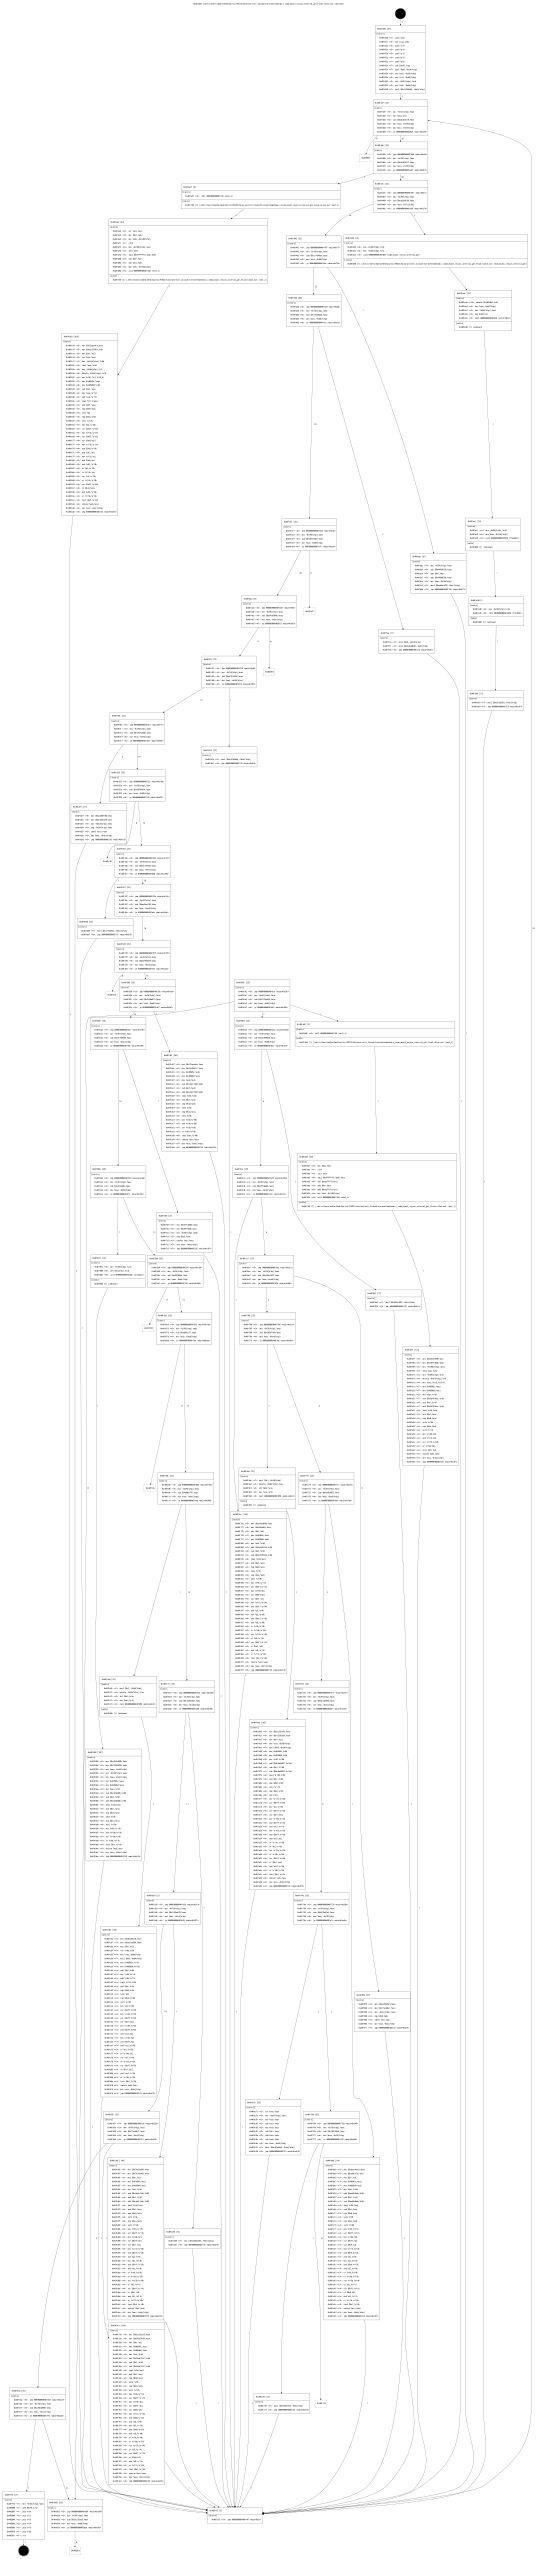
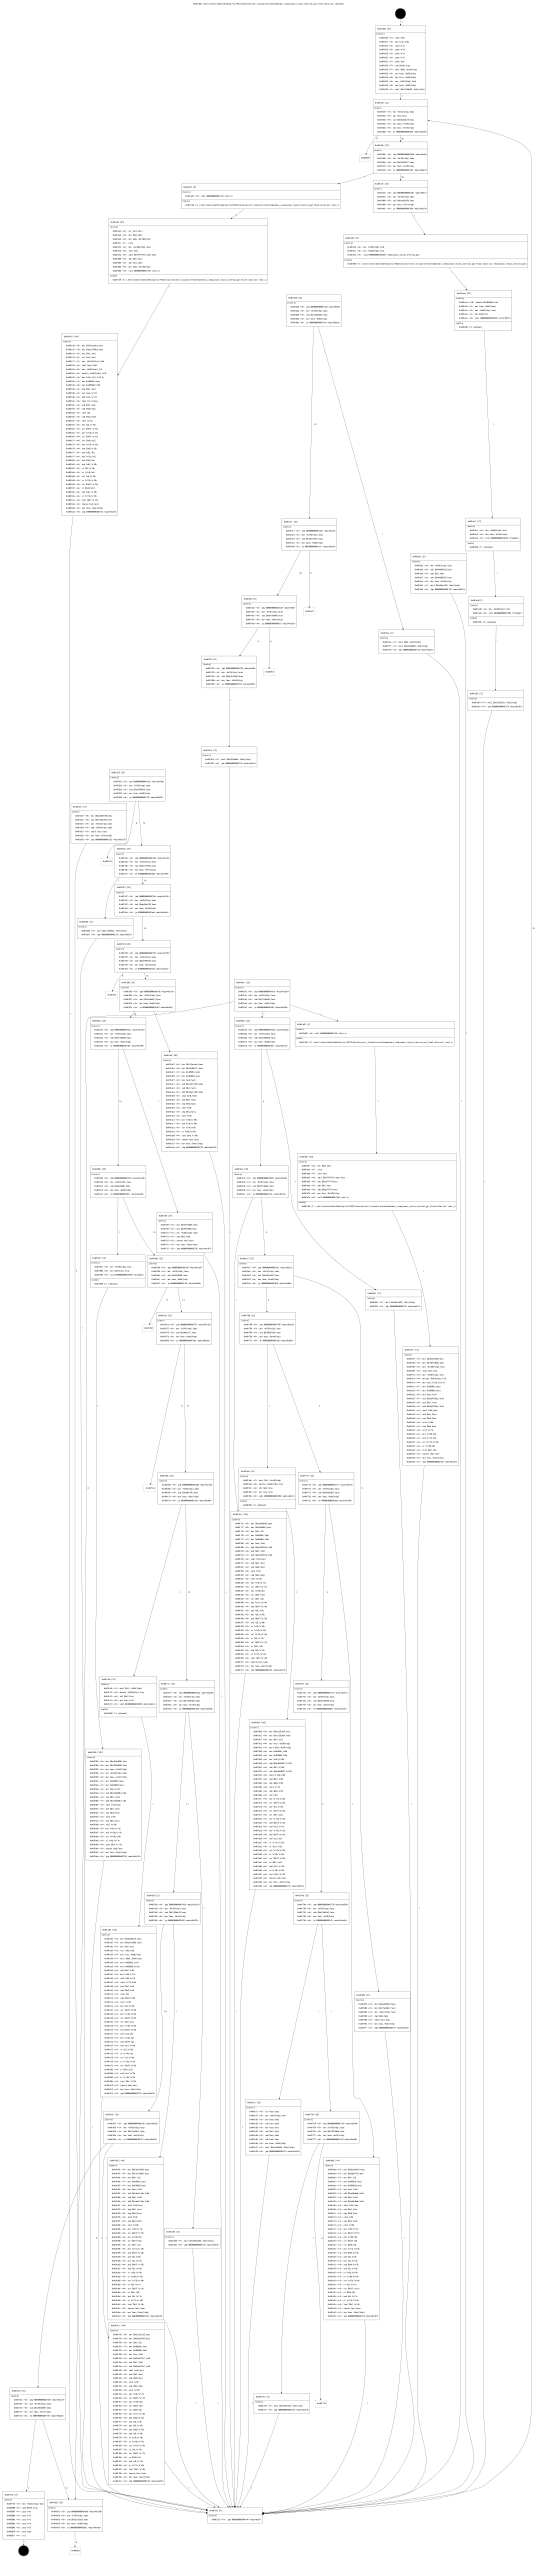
(314, 251) -> none
(137, 729) -> none
